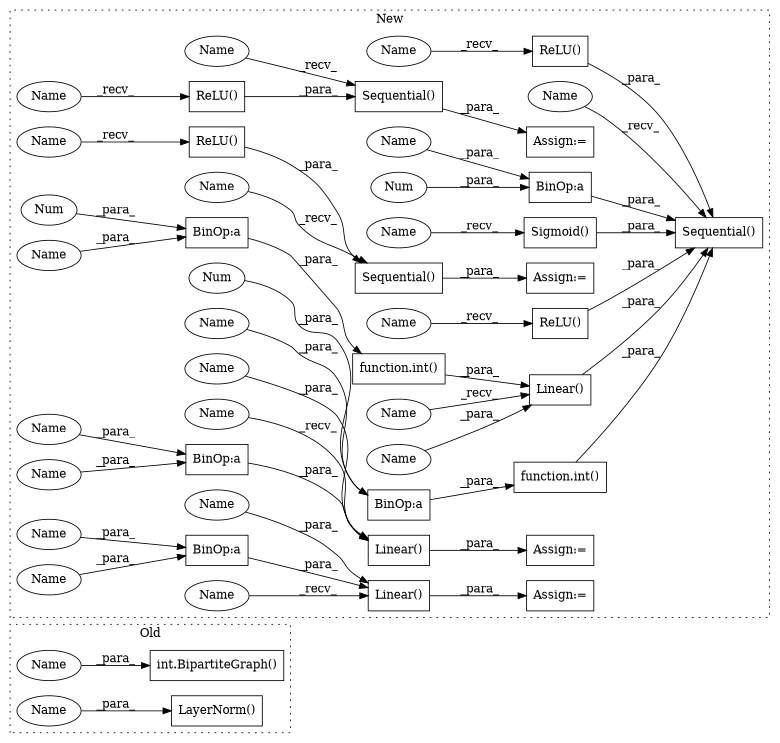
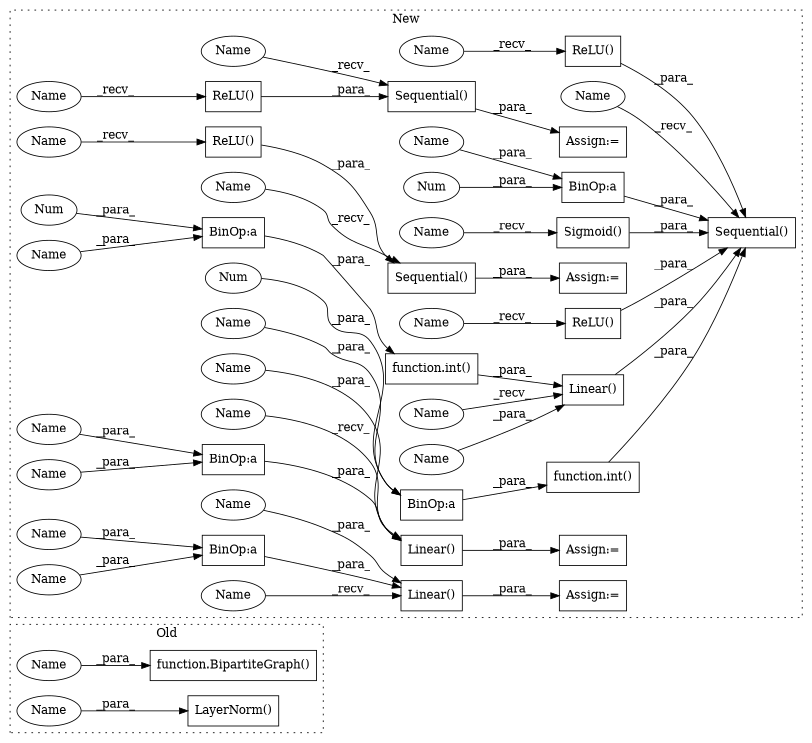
(217, 666) -> (233, 666)
